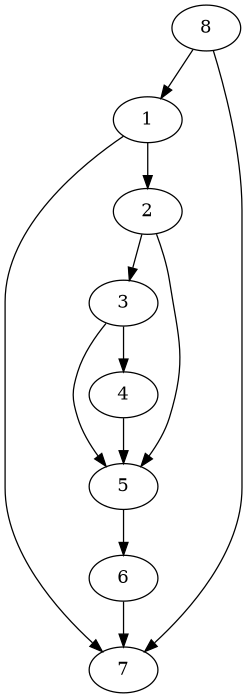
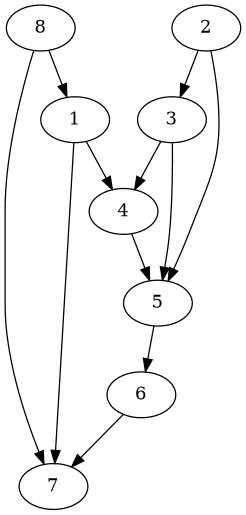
(148, 159) -> (96, 160)
